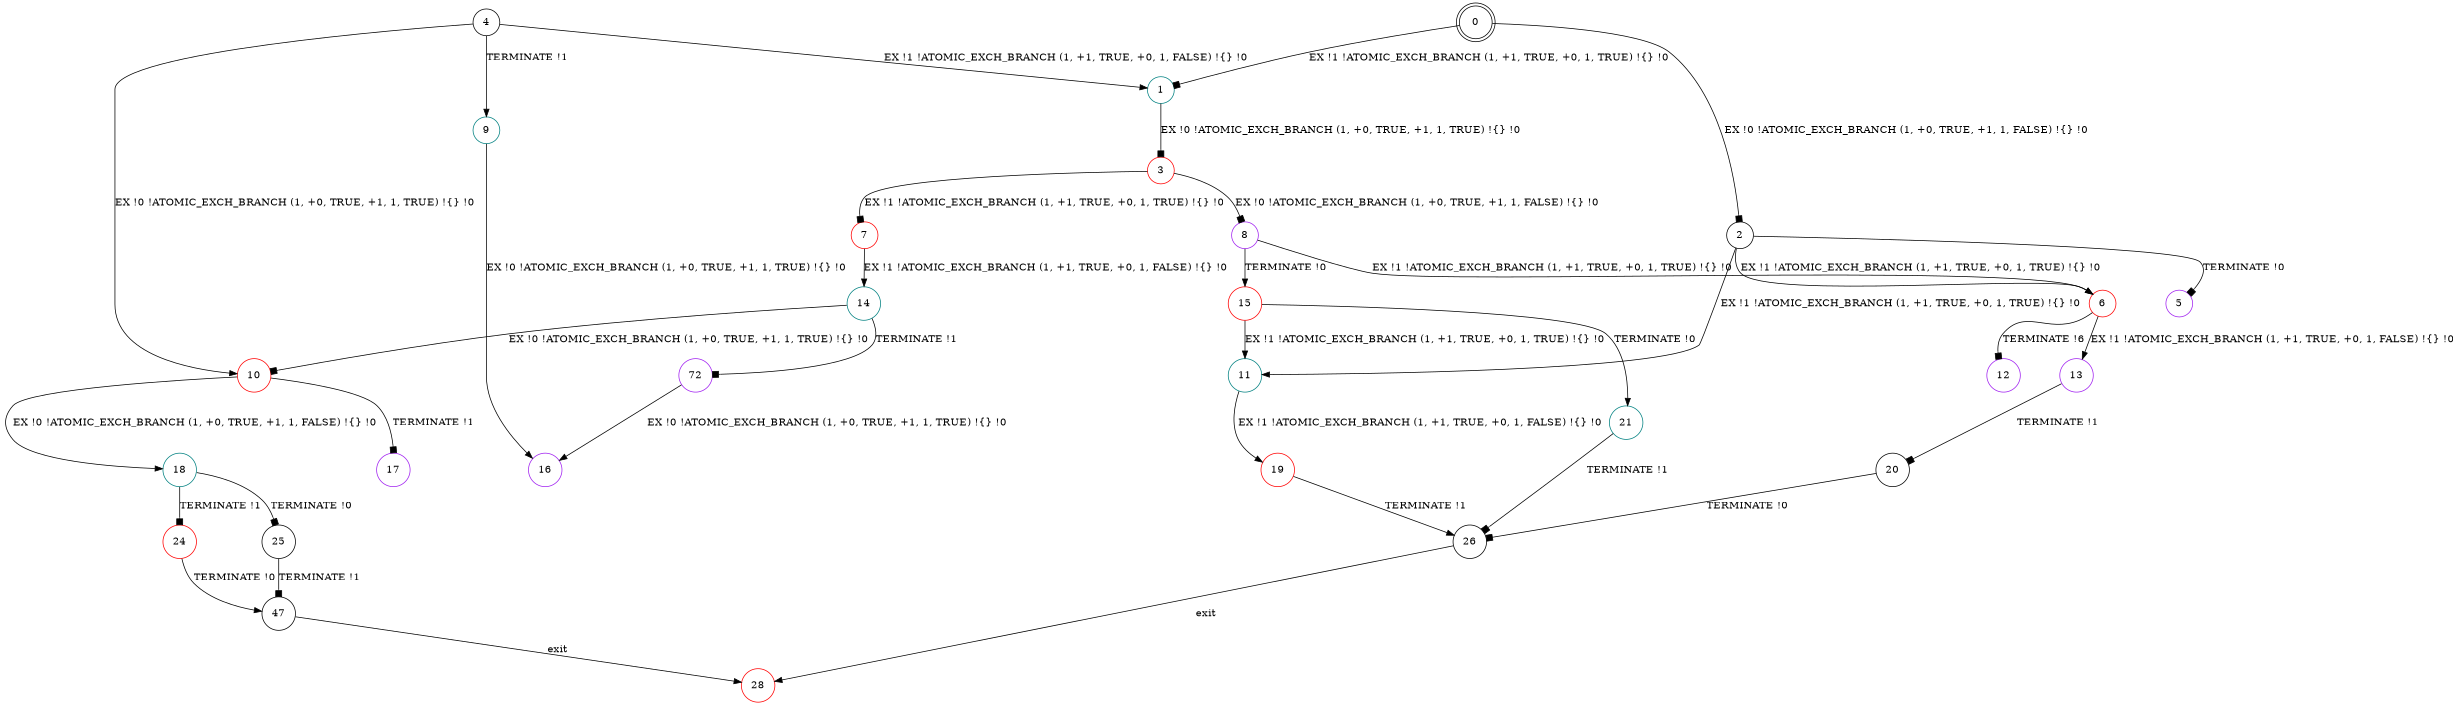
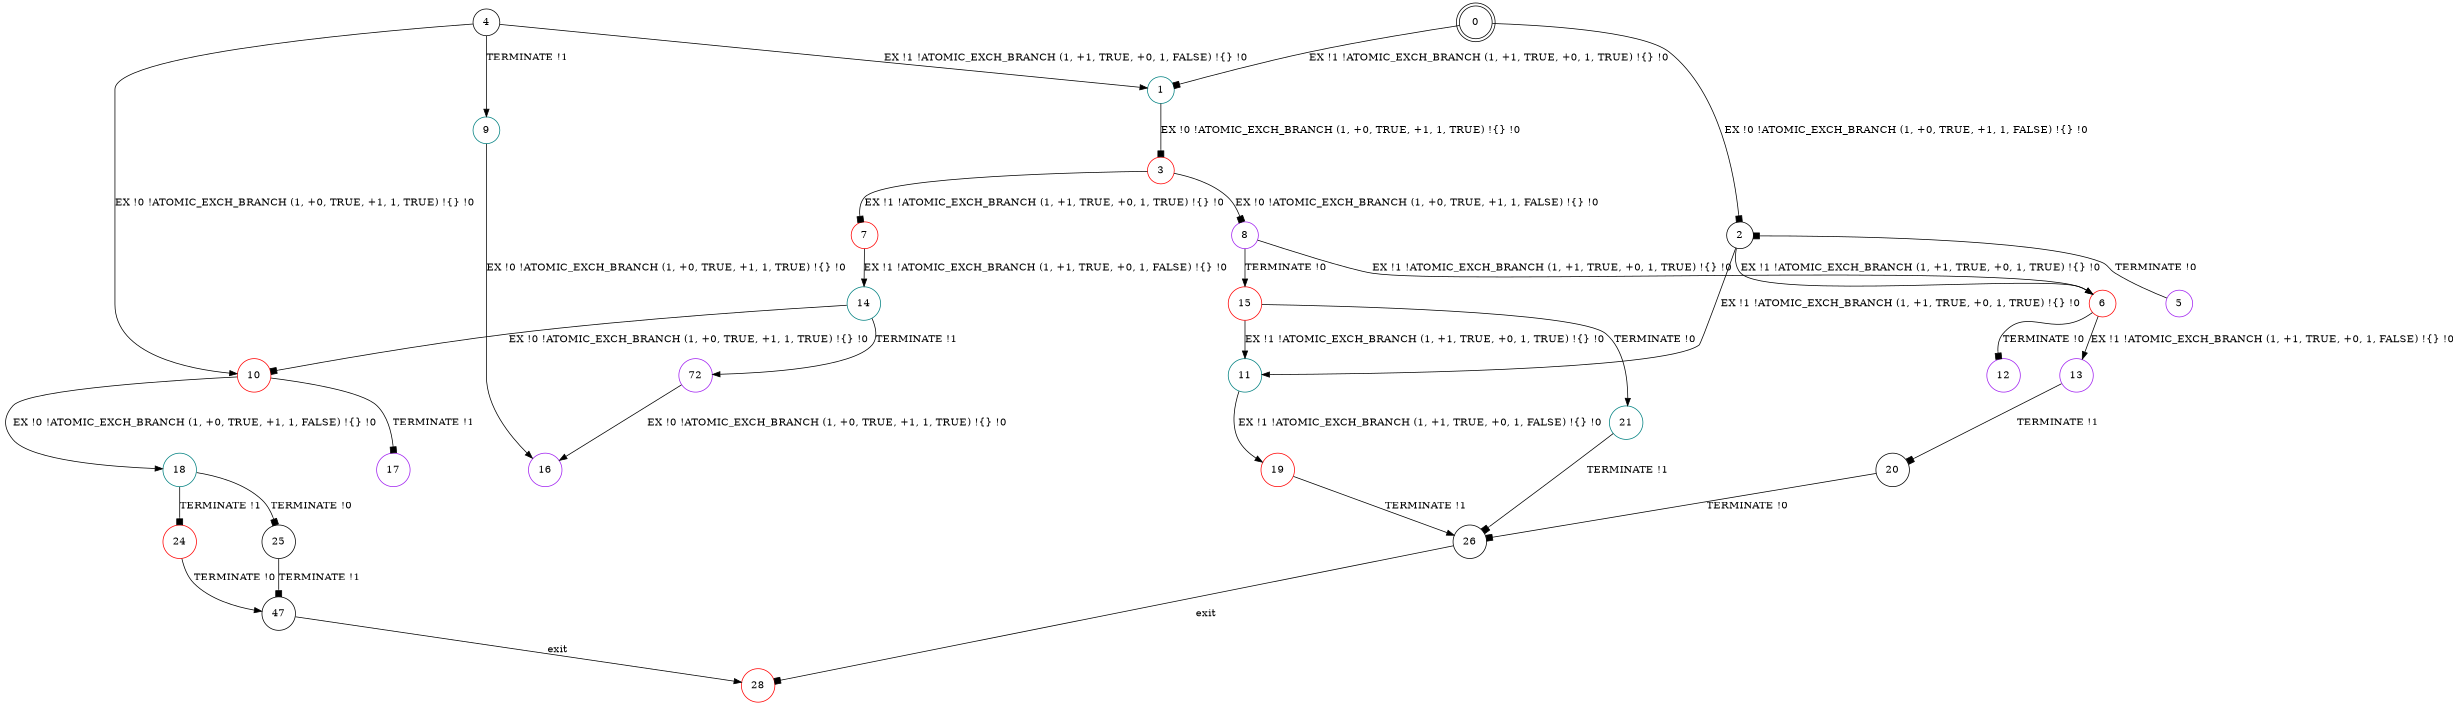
(1992, 243) -> (1970, 242)
(2044, 339) -> (2044, 339)
(812, 366) -> (812, 366)
(1118, 613) -> (1118, 613)
